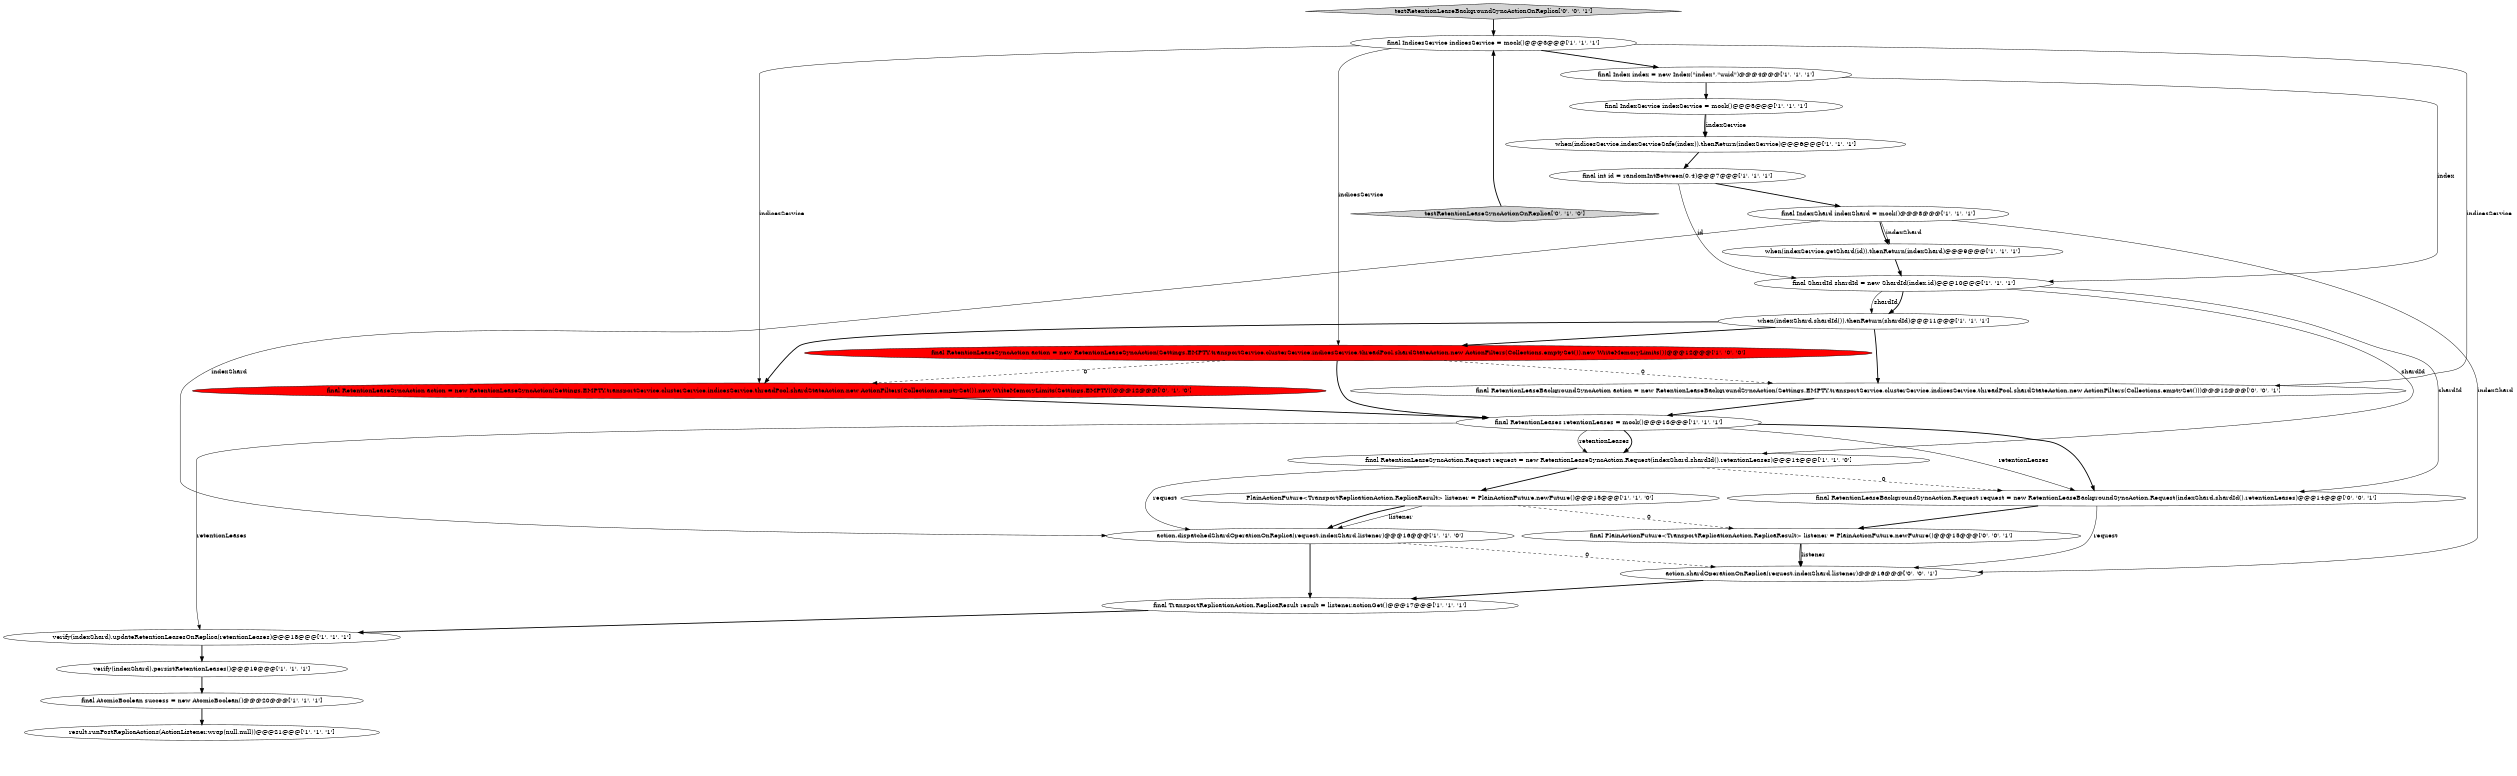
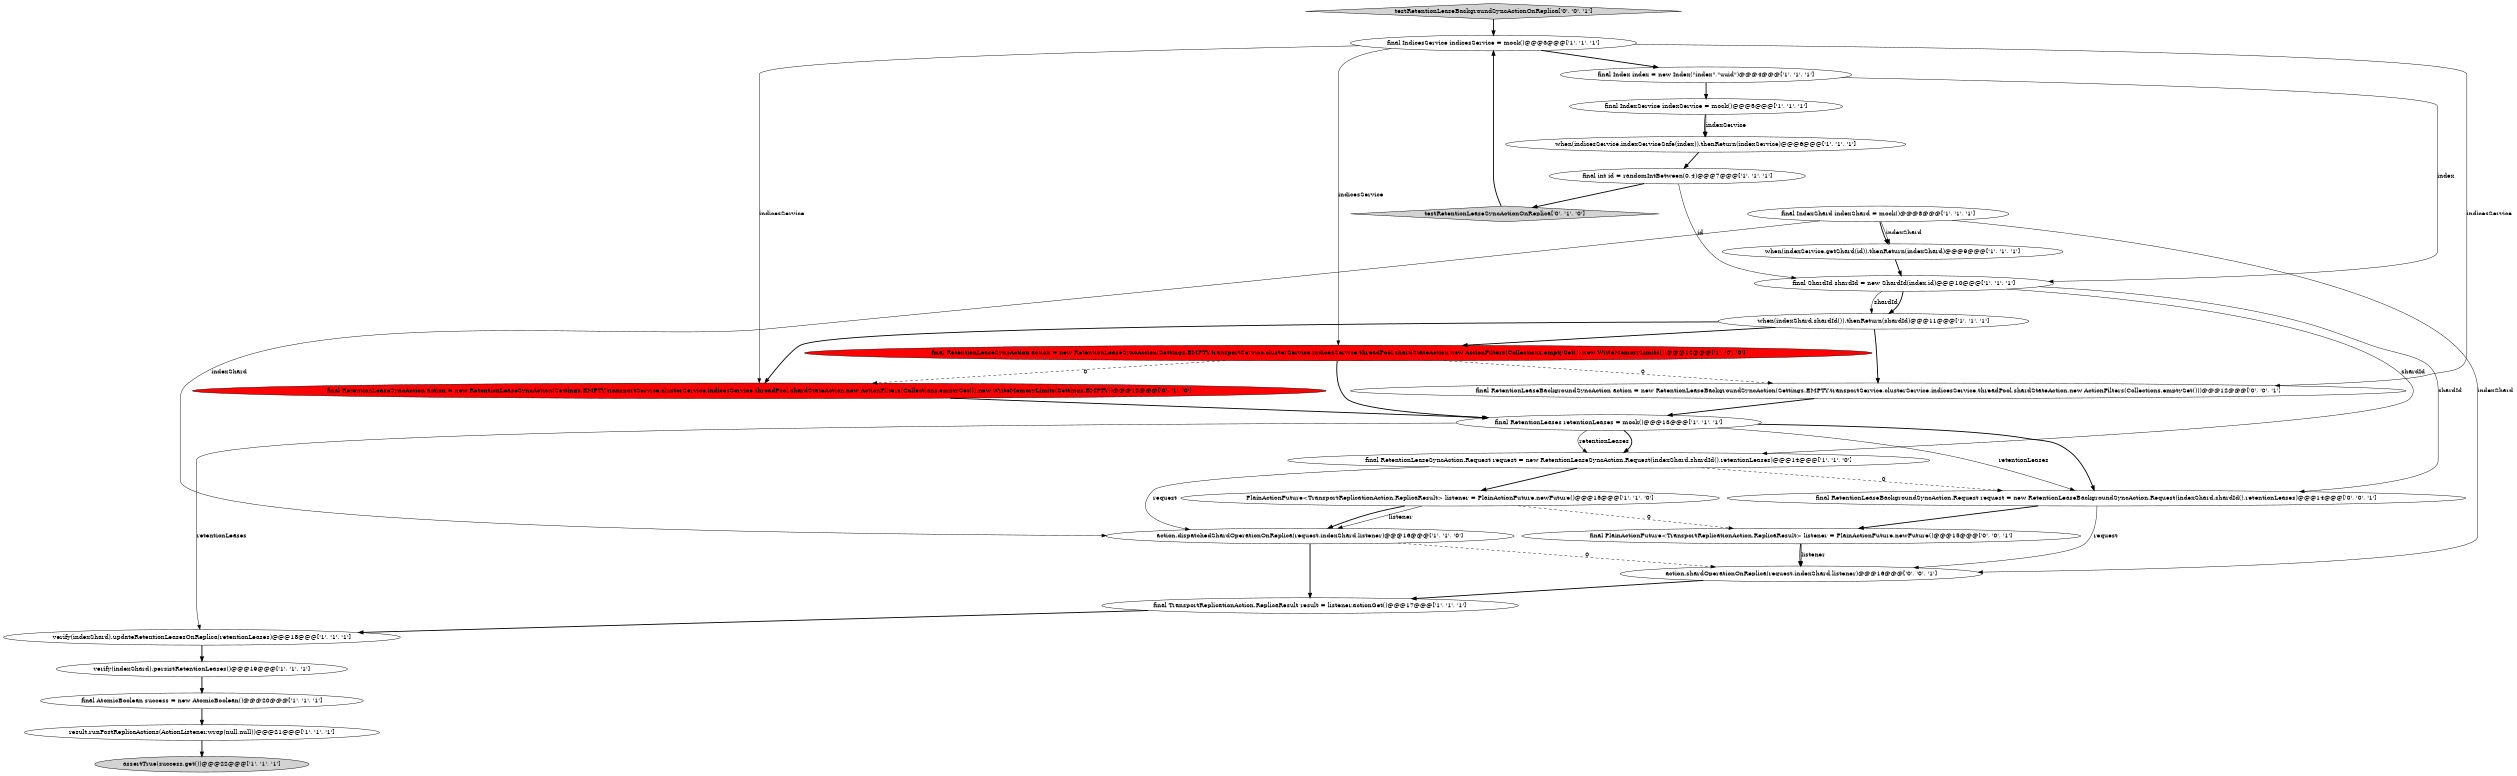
(1775, 195) -> (1591, 195)
none -> (202, 764)
